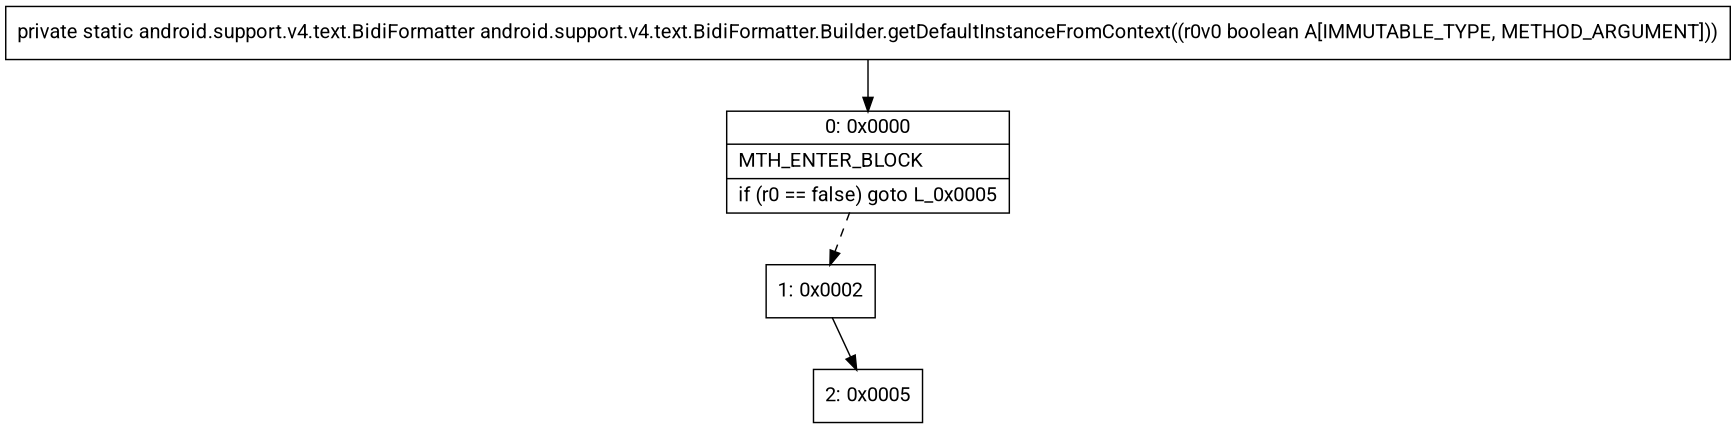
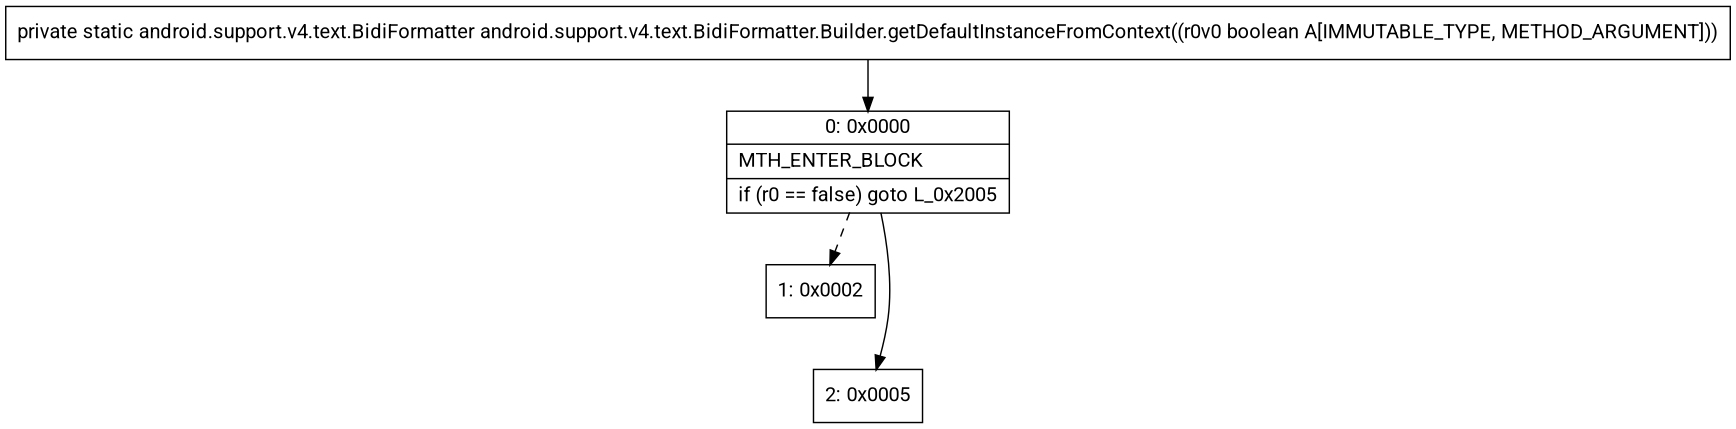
(868, 195) -> (868, 195)
(841, 337) -> (890, 285)
